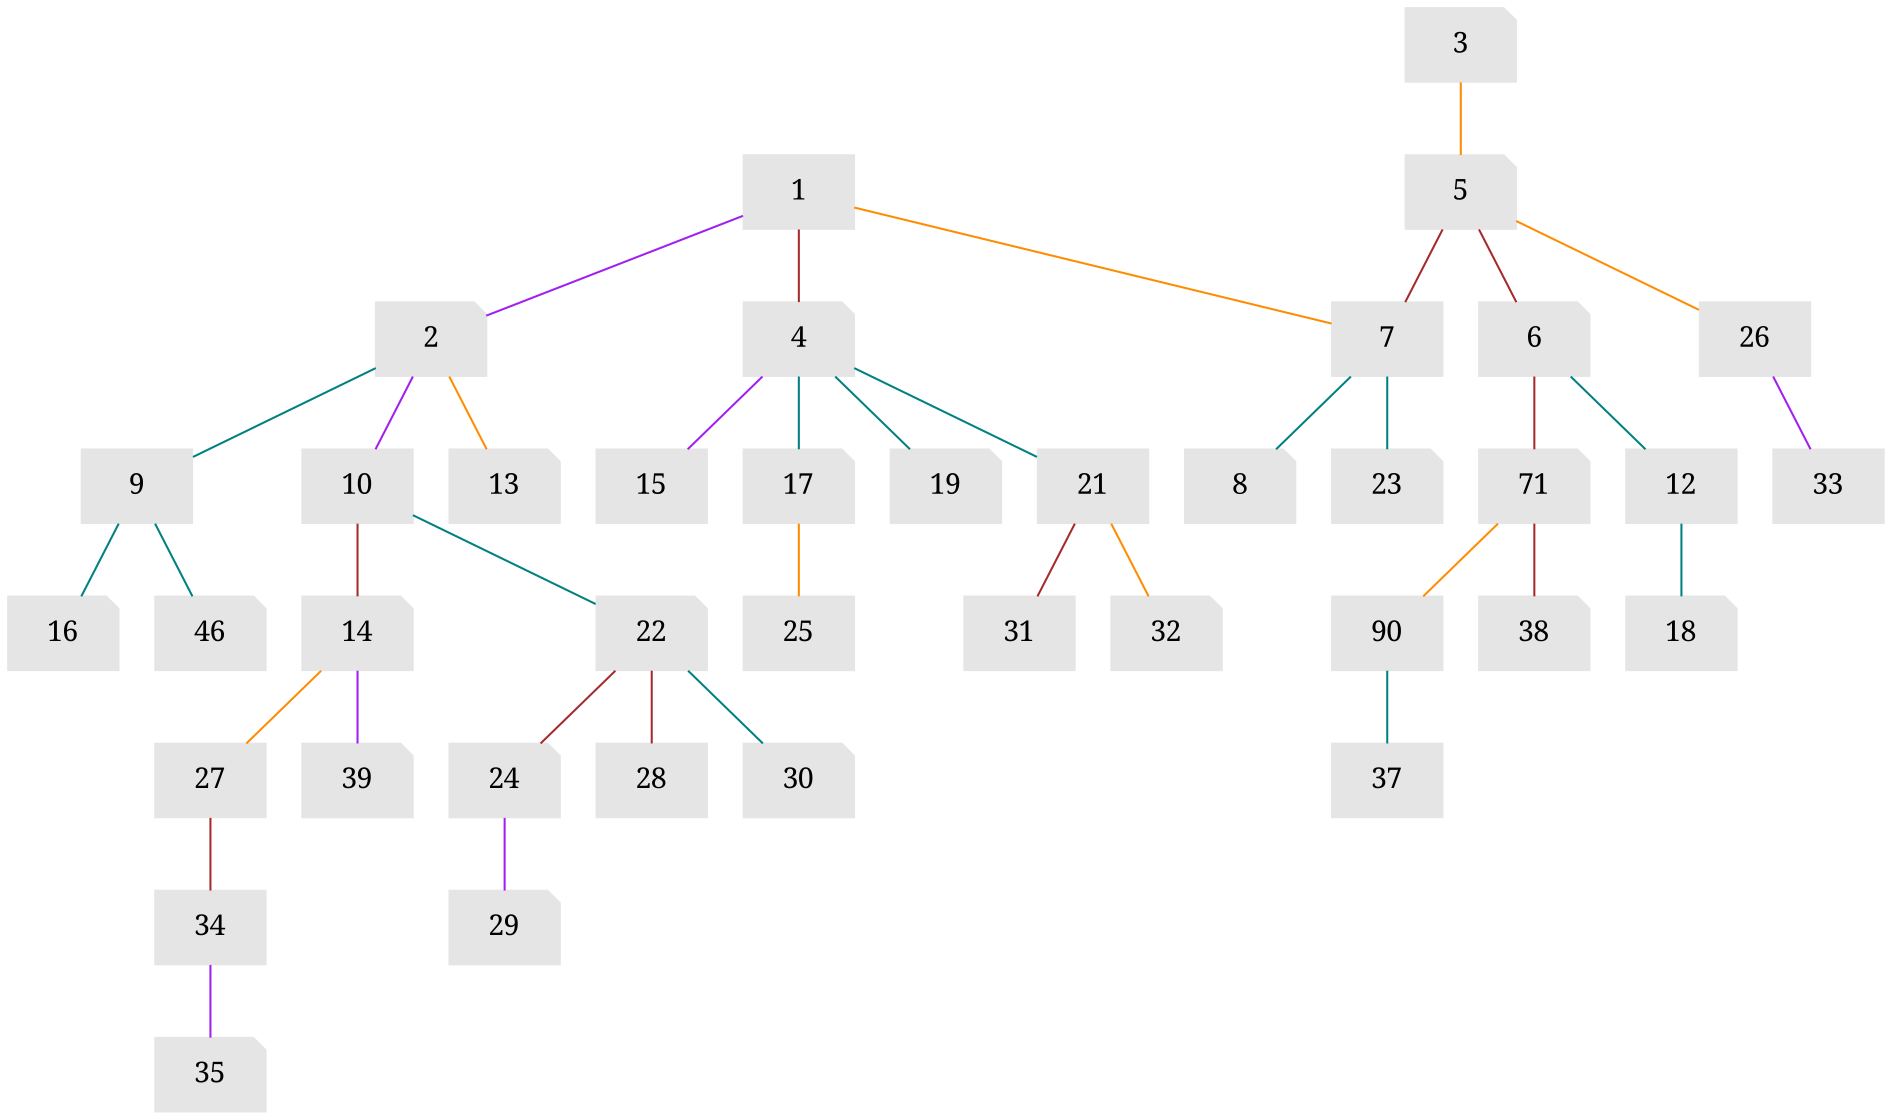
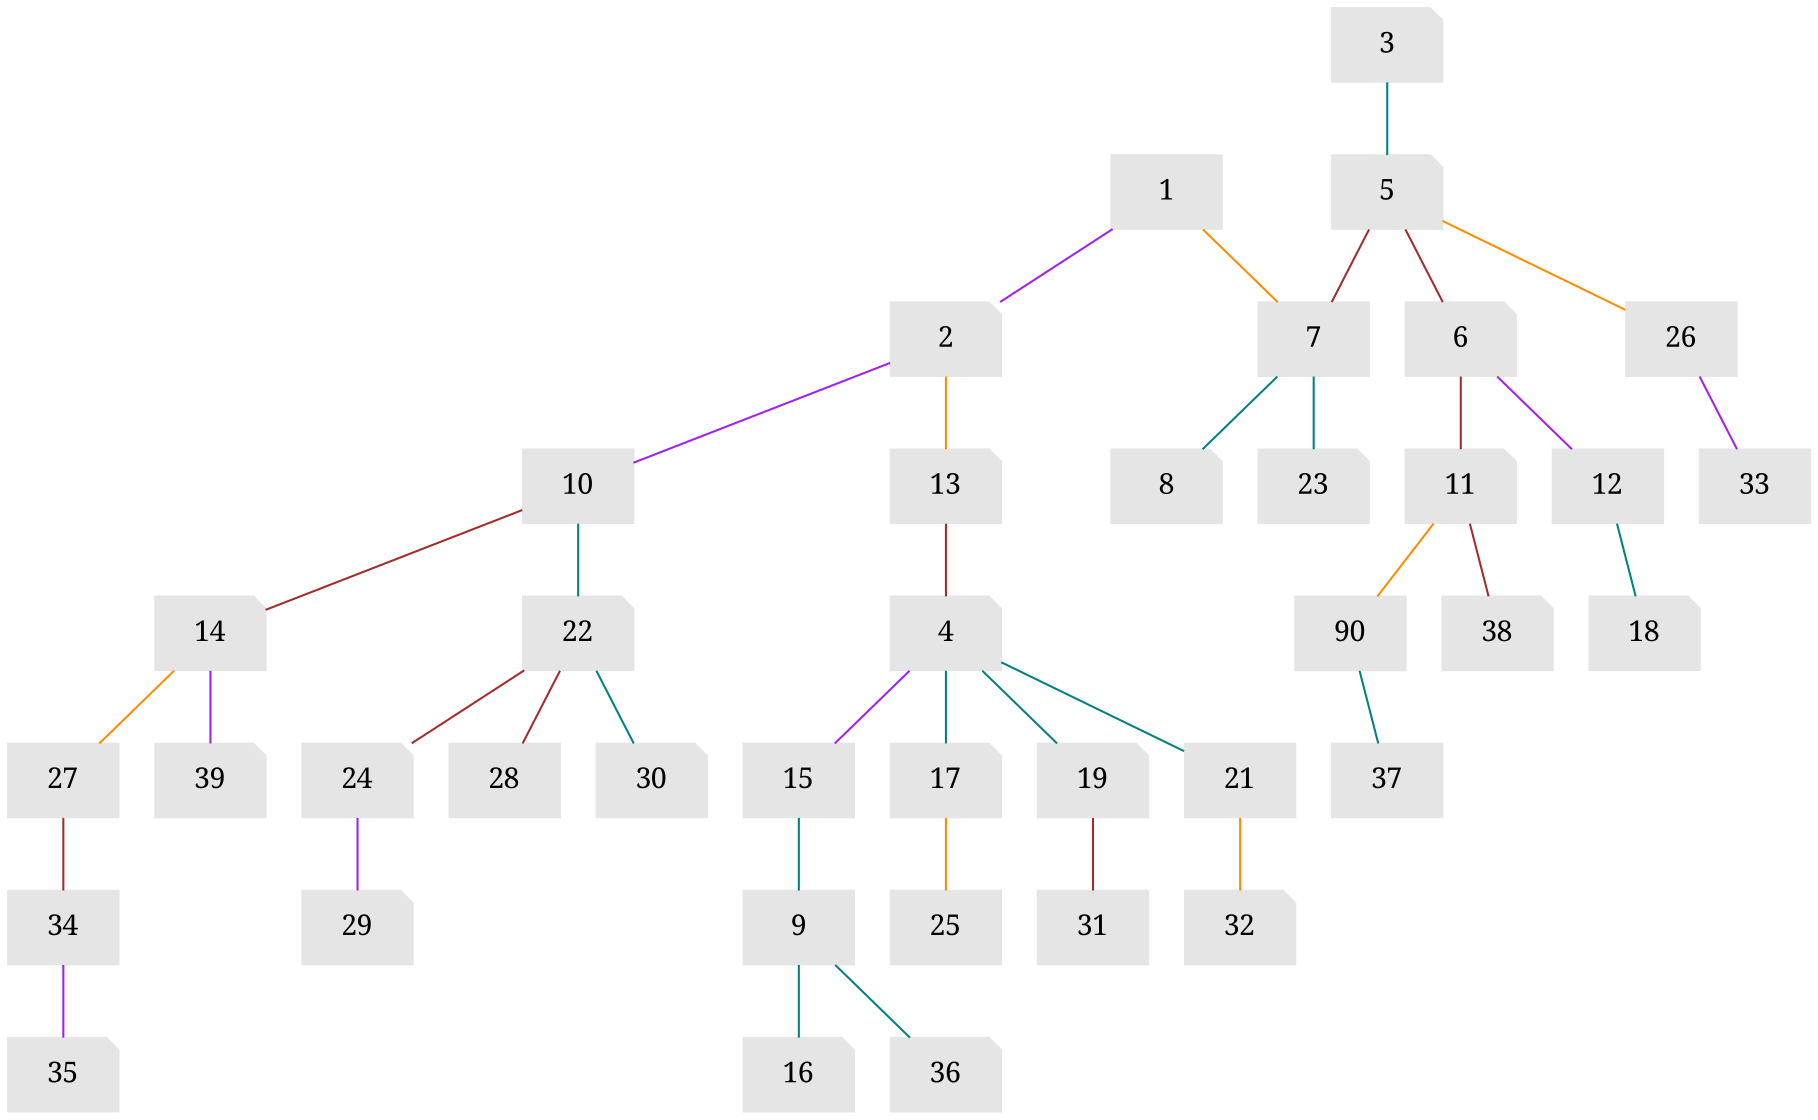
(1461, 119) -> (1387, 119)
(799, 266) -> (946, 560)
(284, 413) -> (799, 854)
(1608, 413) -> (1535, 413)
(1534, 486) -> (1461, 486)
(1056, 560) -> (1093, 854)
(210, 633) -> (946, 1075)
